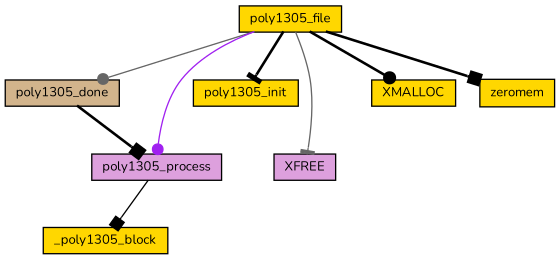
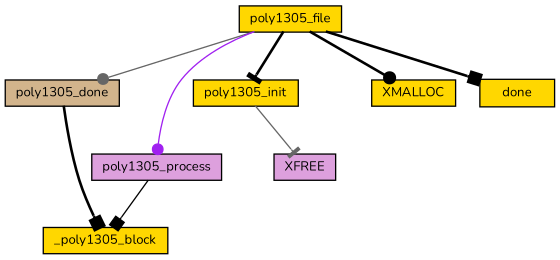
(311, 89) -> (273, 127)
(517, 93) -> (517, 93)
(104, 126) -> (74, 162)
